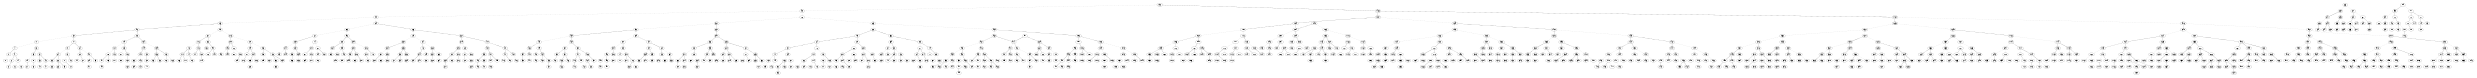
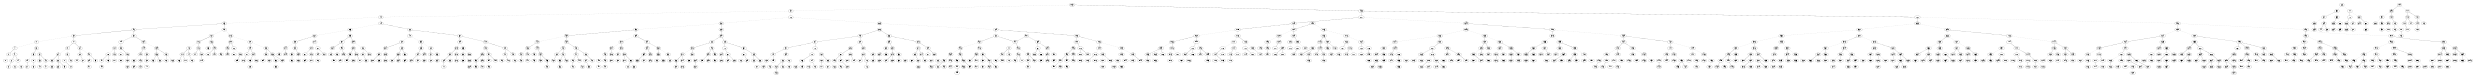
(1769, 54) -> none
